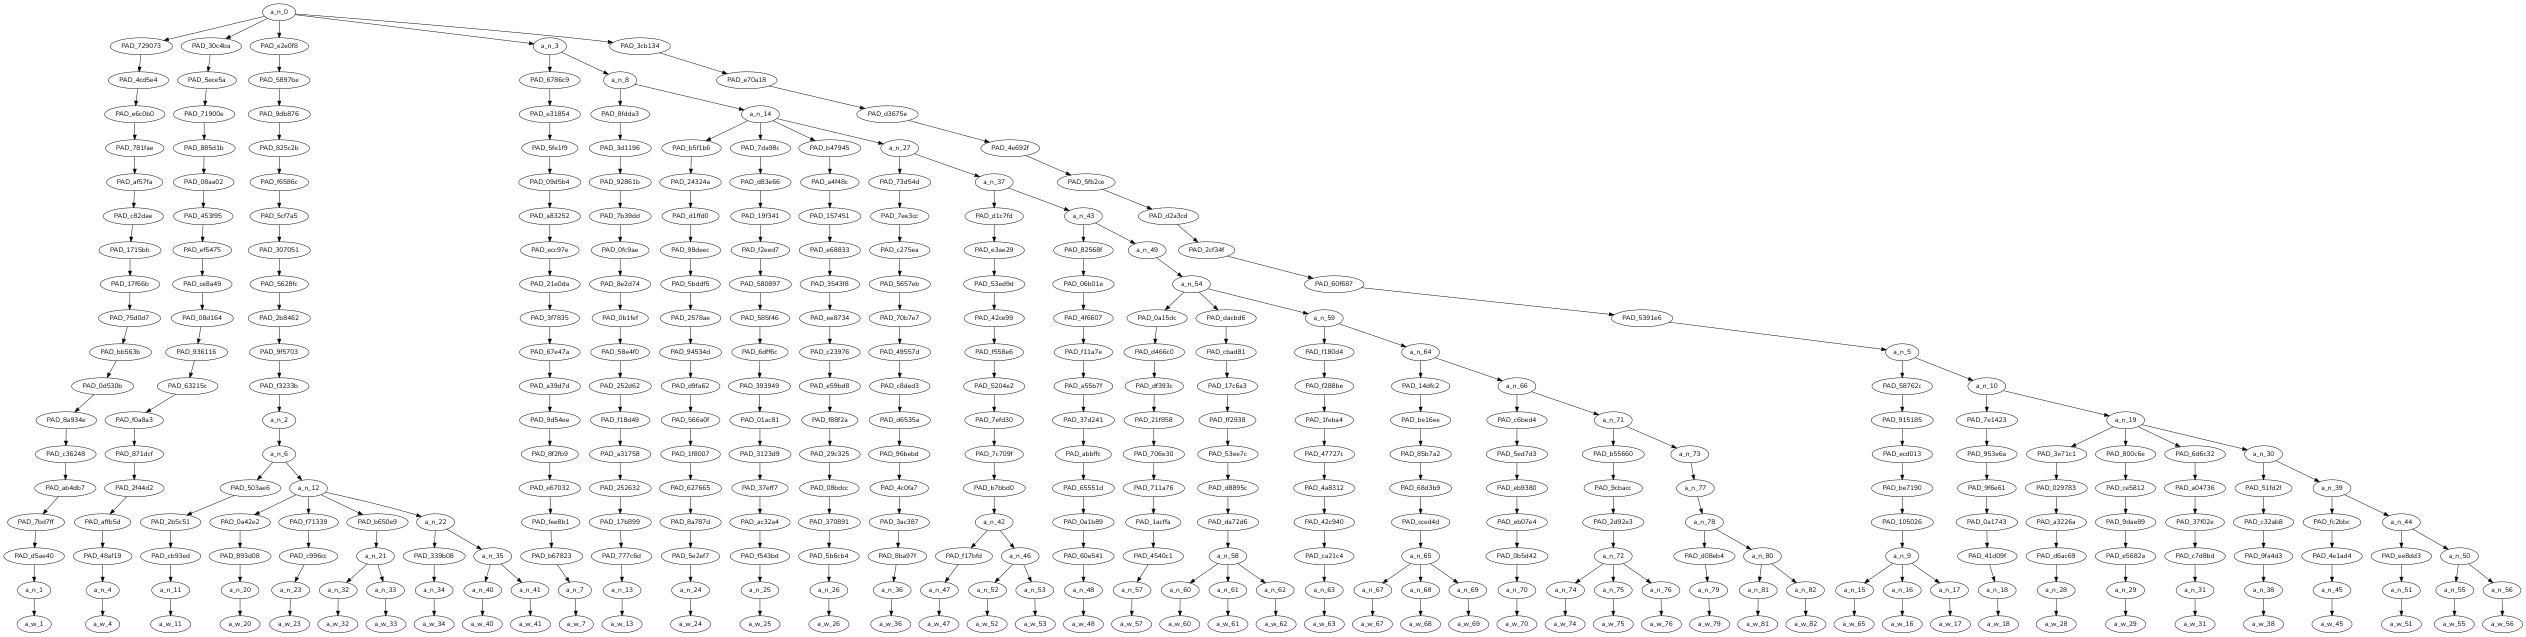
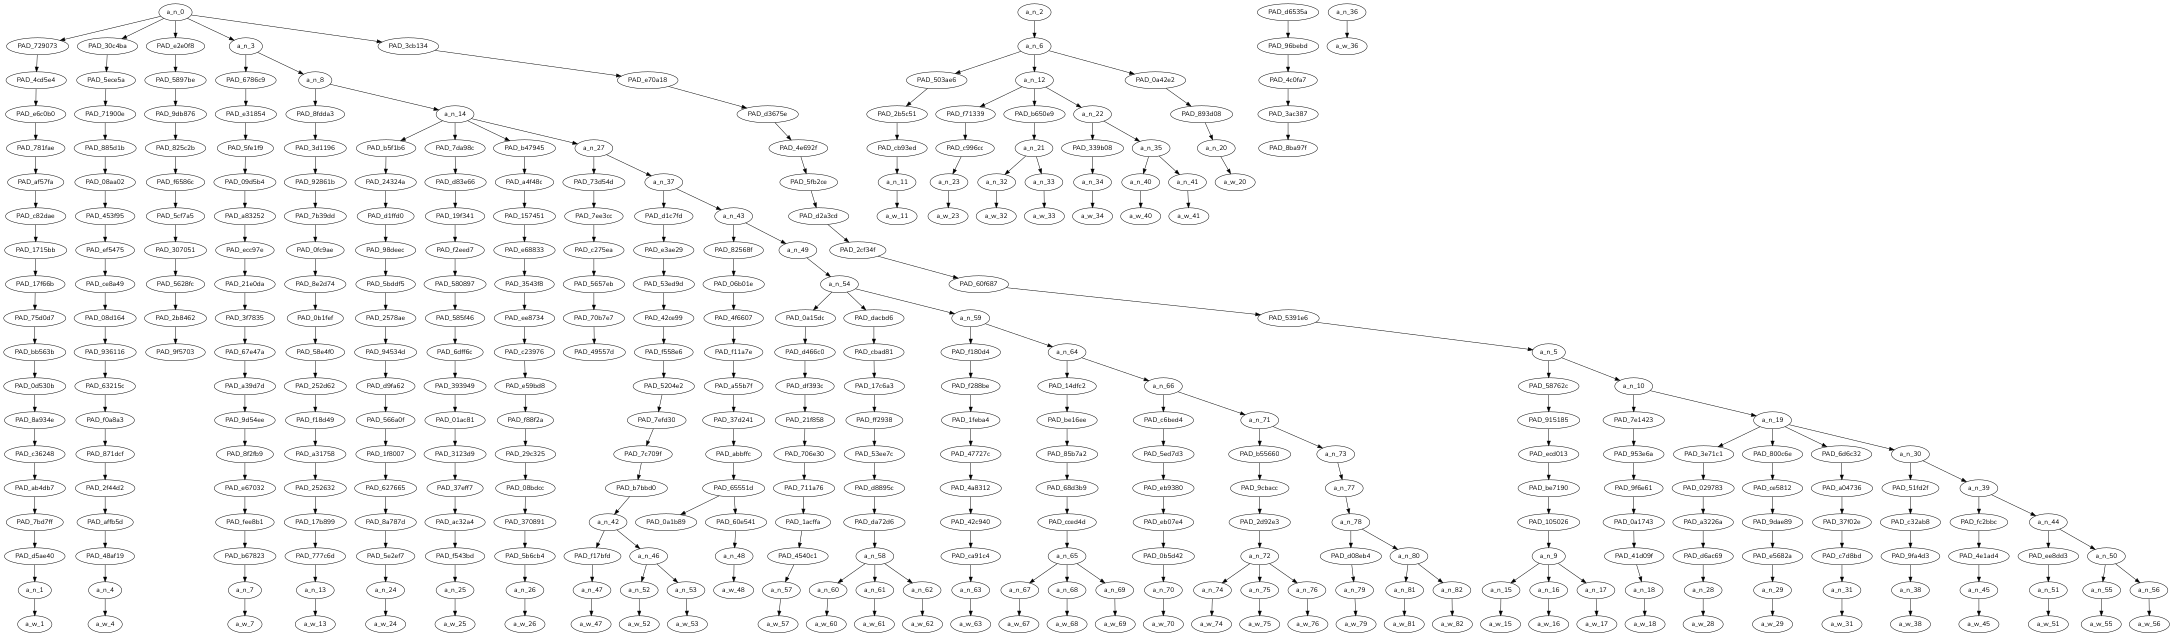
(279, 386) -> none
(900, 386) -> none
(278, 504) -> (1089, 62)
(1083, 537) -> (735, 503)
(1324, 556) -> (971, 556)
(895, 571) -> none
(1854, 624) -> (1501, 624)
